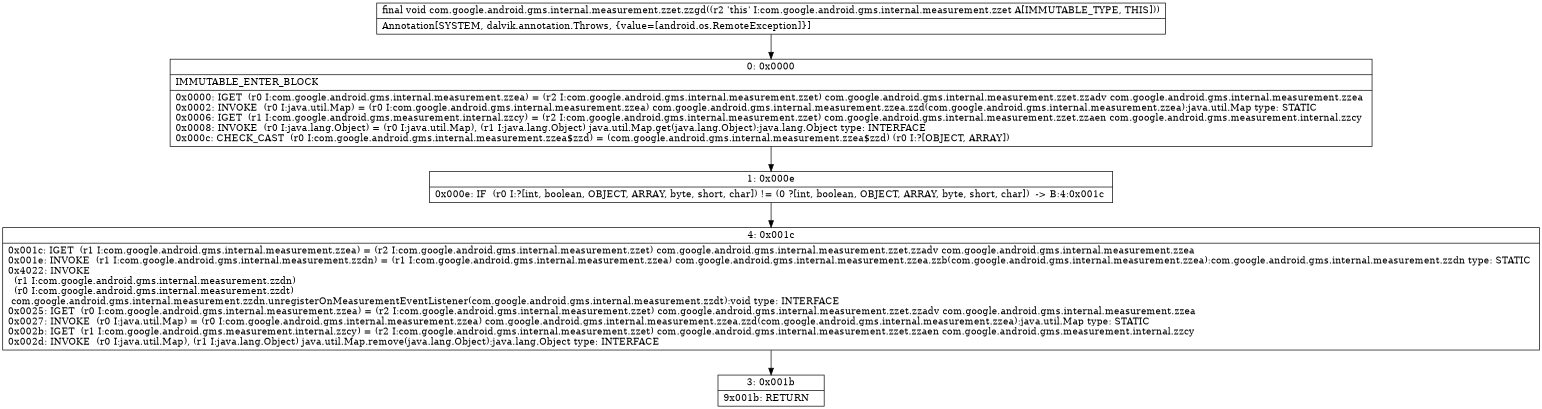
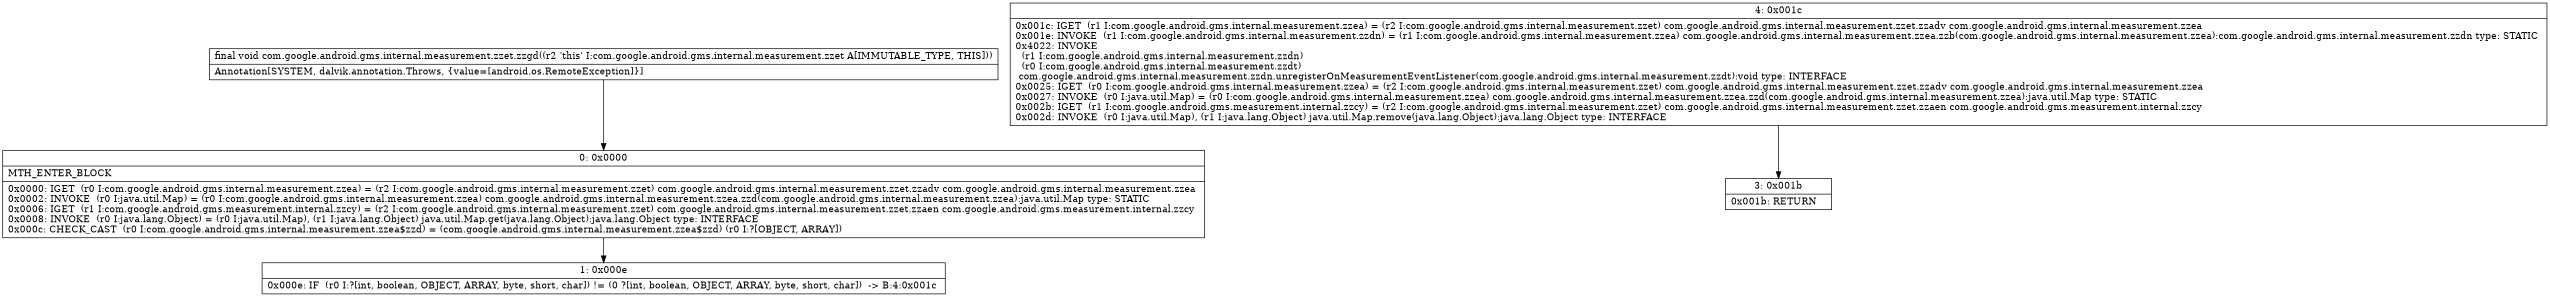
(247, 82) -> (60, 173)
(771, 212) -> none
(771, 398) -> (1779, 202)
